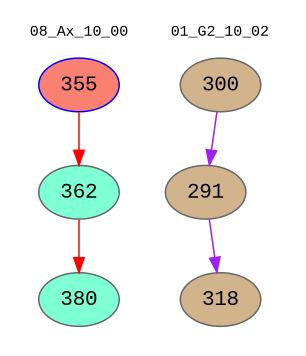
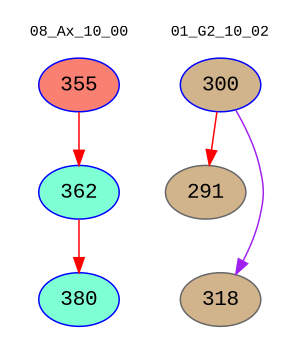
(221, 85) -> (221, 85)
(214, 131) -> (214, 131)
(79, 192) -> (79, 192)
(212, 238) -> (263, 185)
(79, 300) -> (79, 300)
